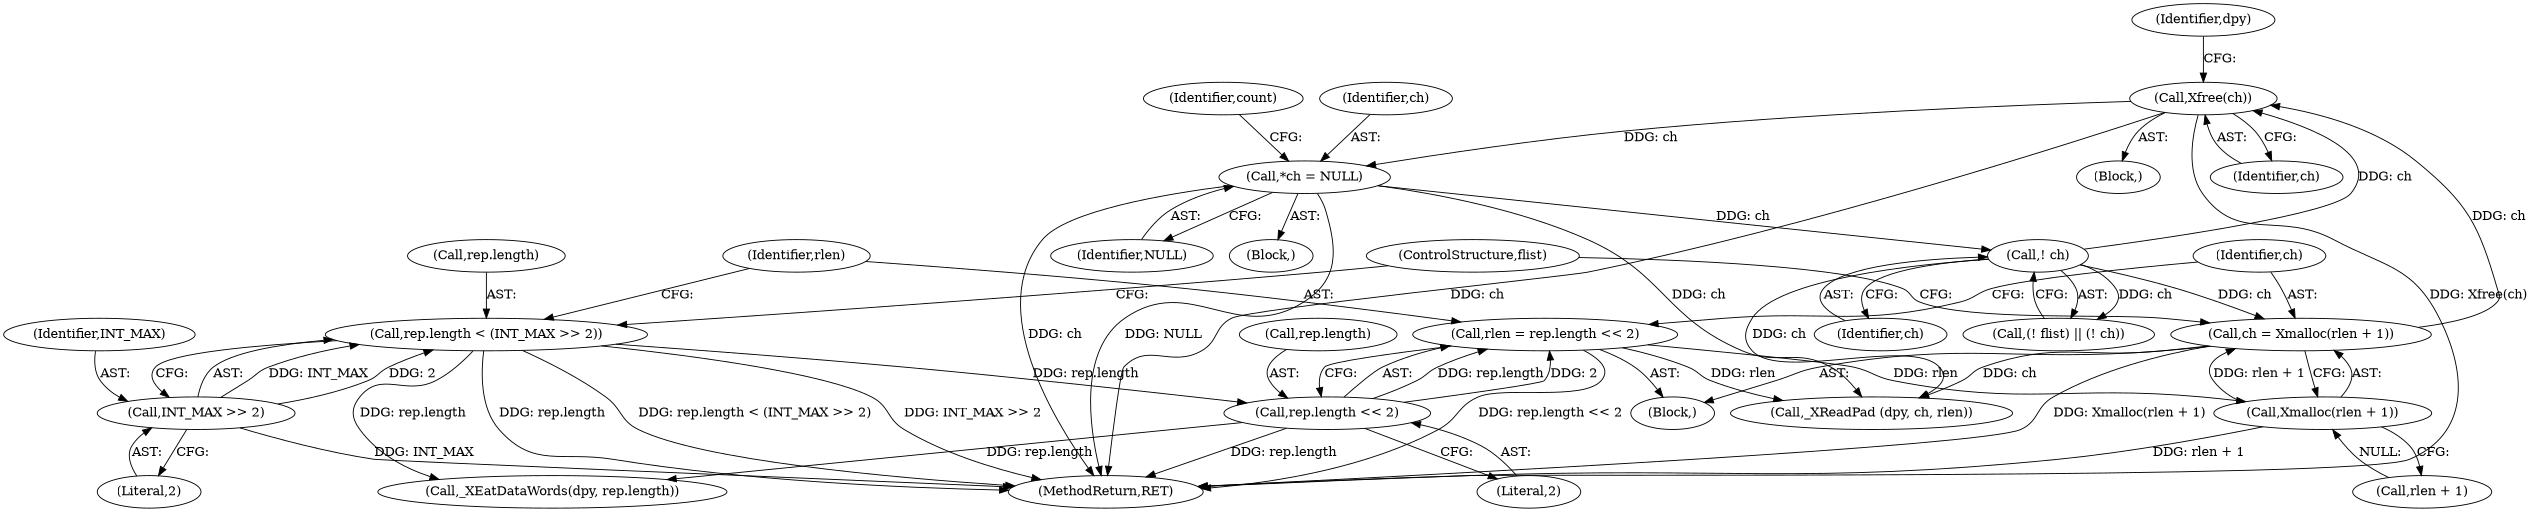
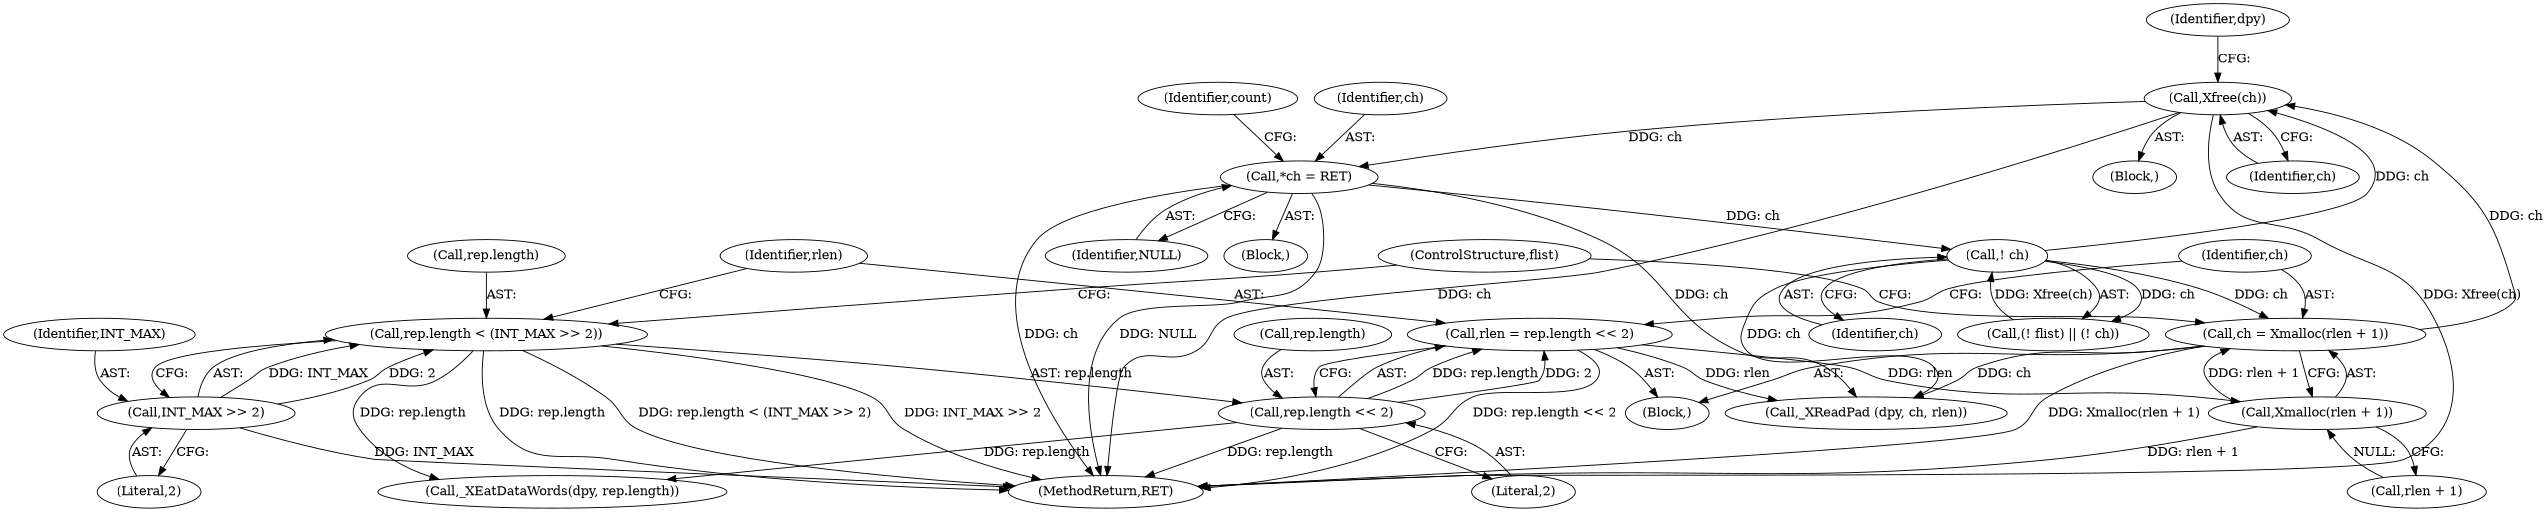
(1305, 177) -> (1299, 177)
(2054, 295) -> (2044, 295)
(1086, 374) -> (1081, 374)
